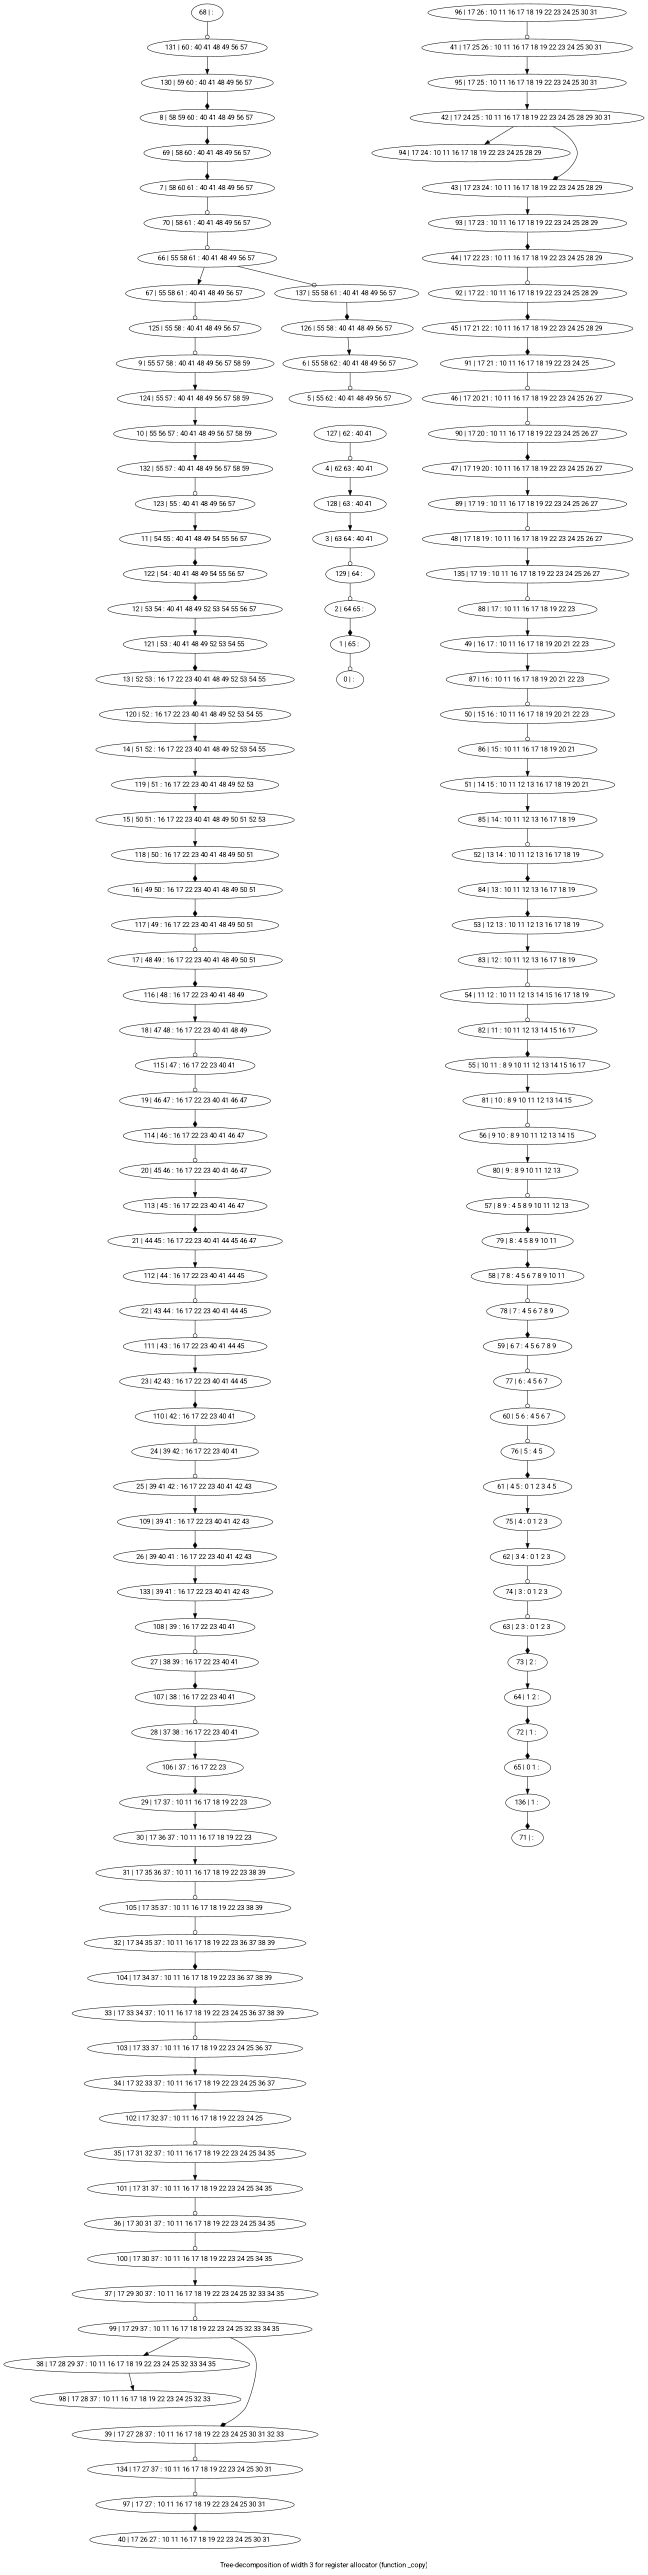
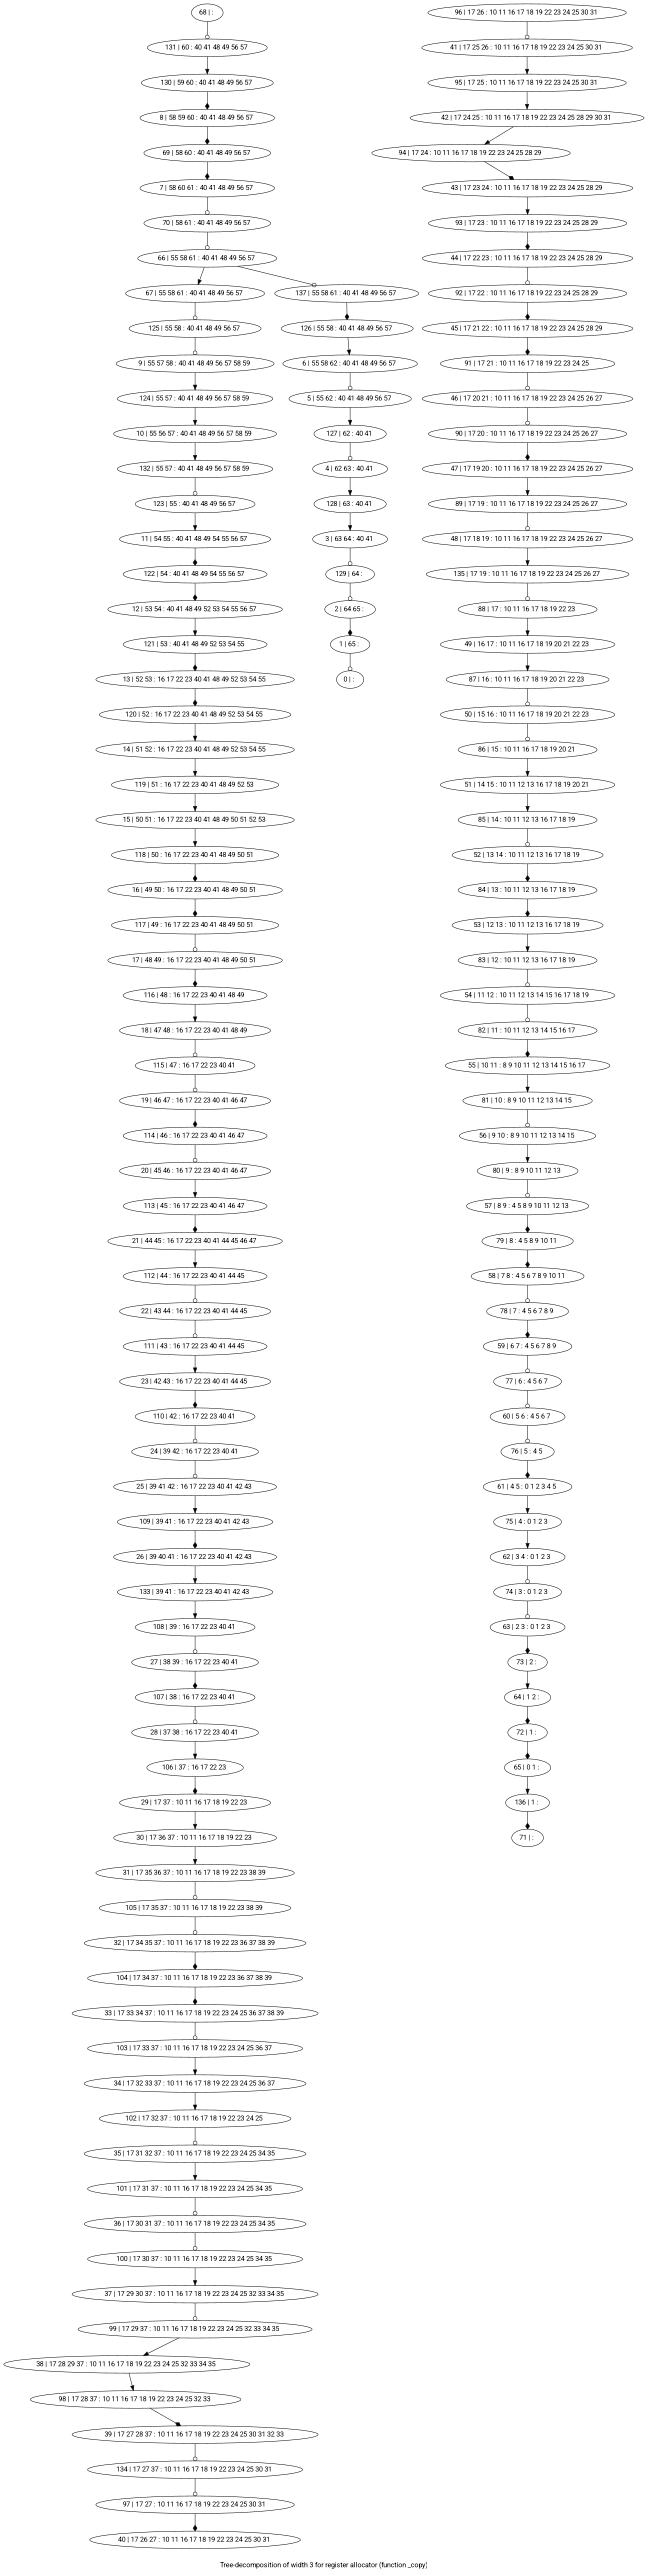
(577, 150) -> (497, 169)
none -> (350, 414)
(255, 2380) -> (163, 2416)
